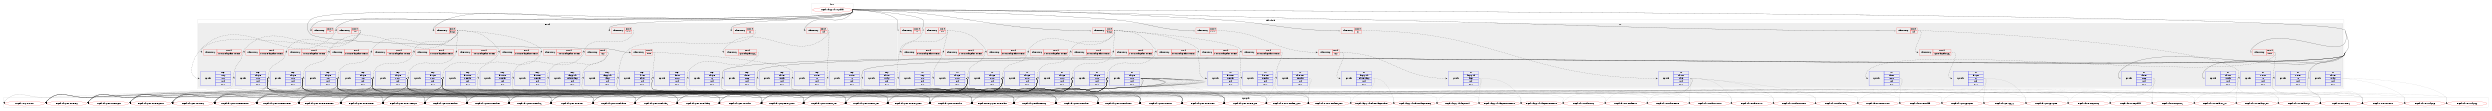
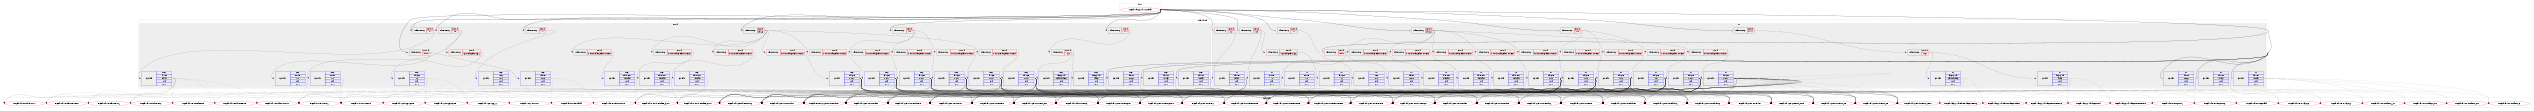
(67, 104) -> (1076, 104)
none -> (2467, 104)
